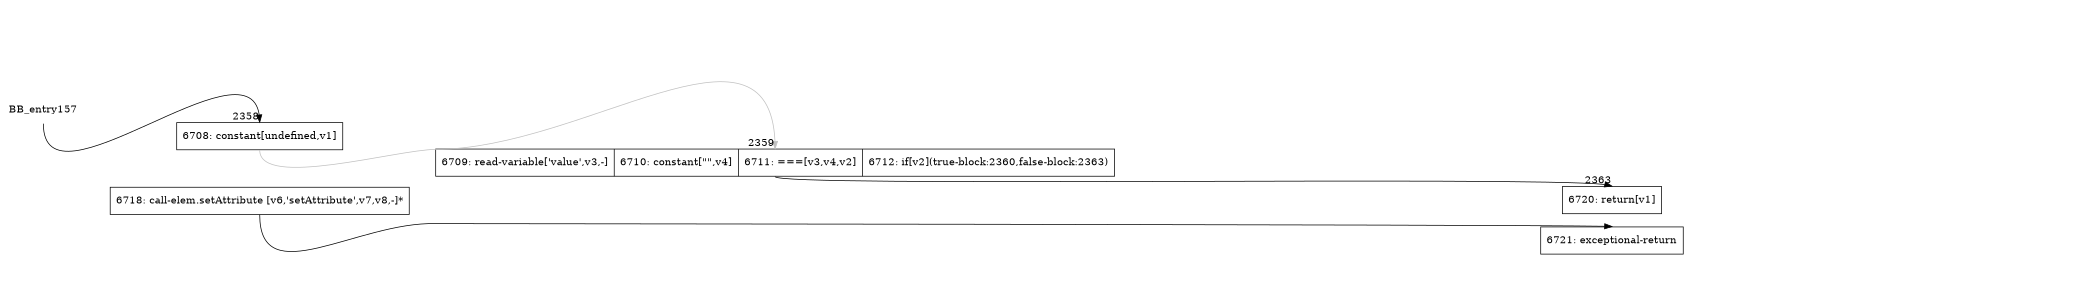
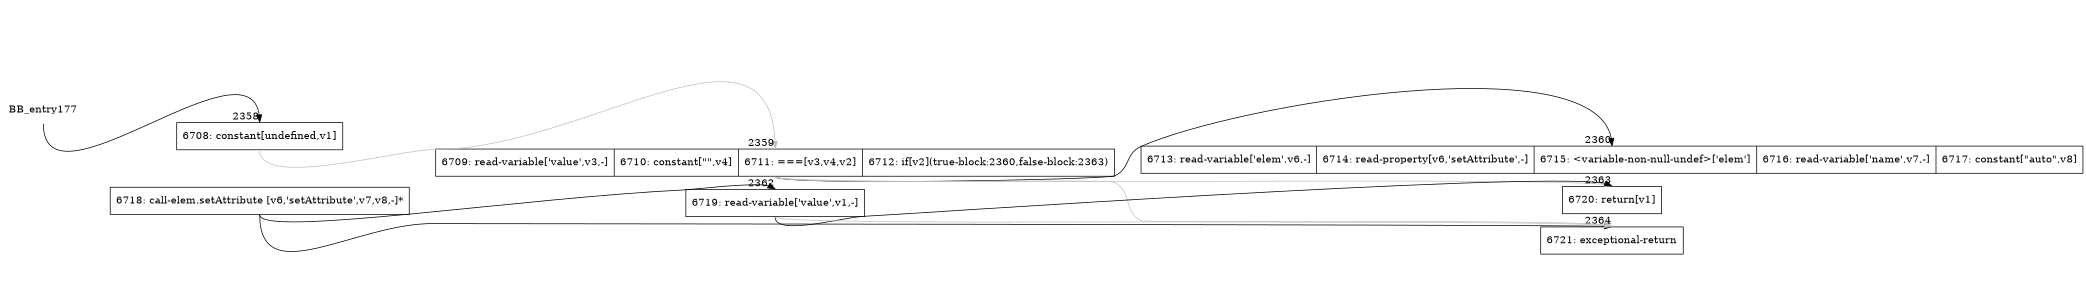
(43, 110) -> (43, 110)
none -> (1612, 160)
(1190, 181) -> (1190, 181)
none -> (775, 203)
none -> (1179, 222)
